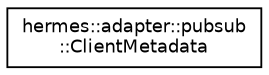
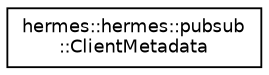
(134, 38) -> (134, 38)
